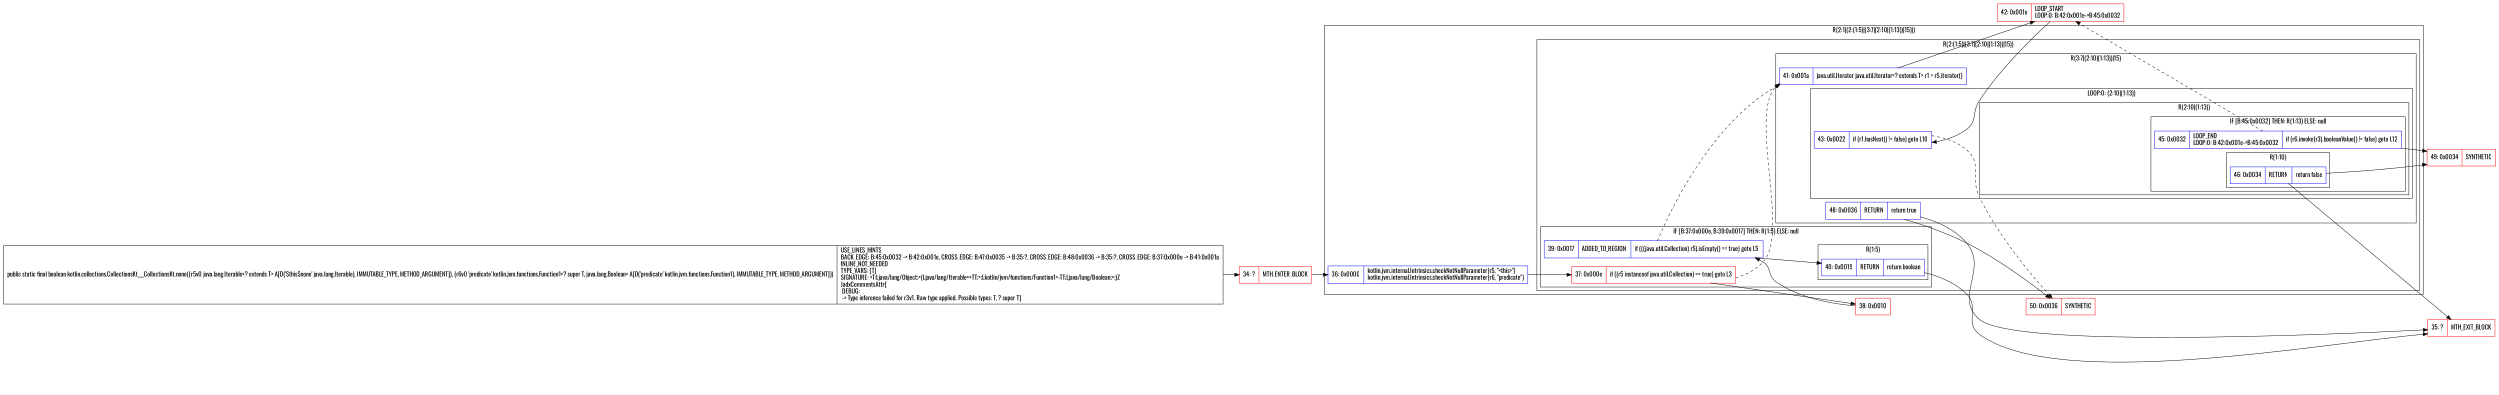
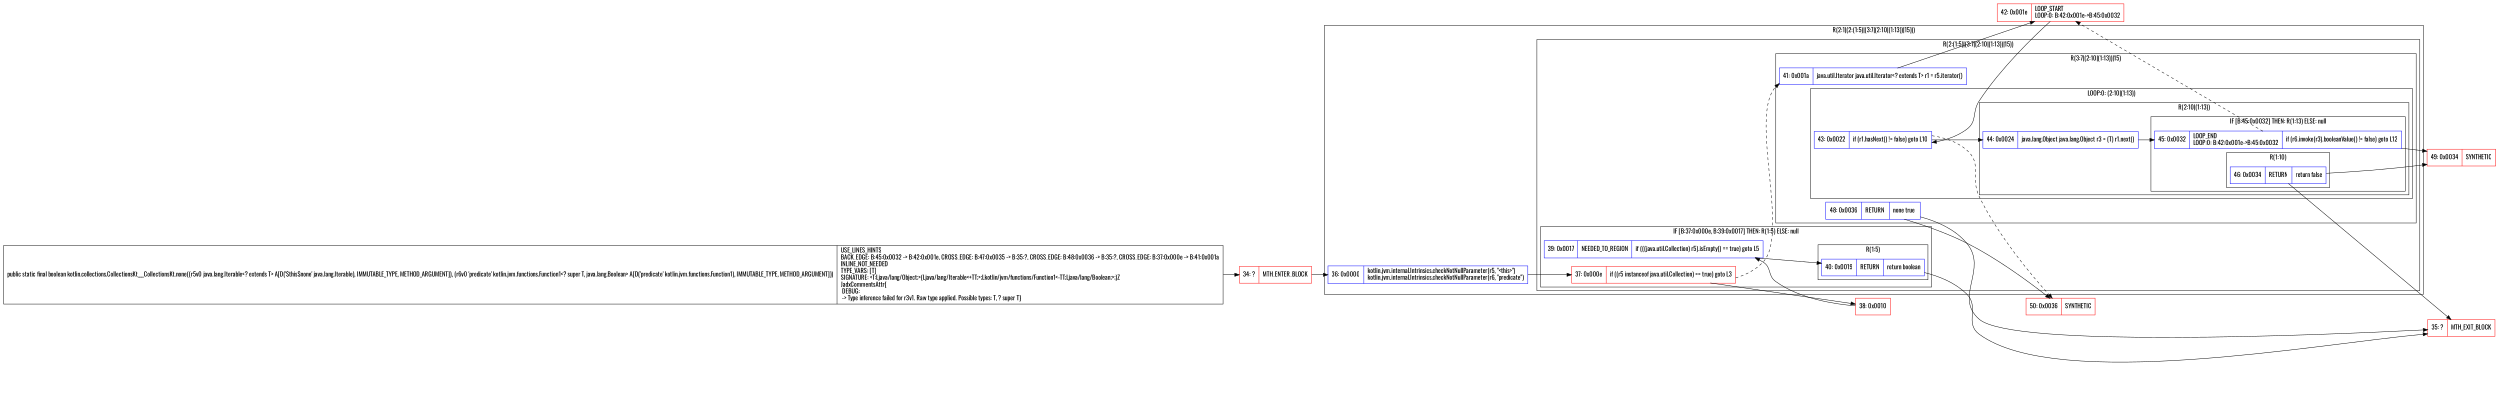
none -> (2061, 140)
(1705, 155) -> none
(1904, 211) -> (1904, 211)
(1604, 249) -> (1605, 249)
